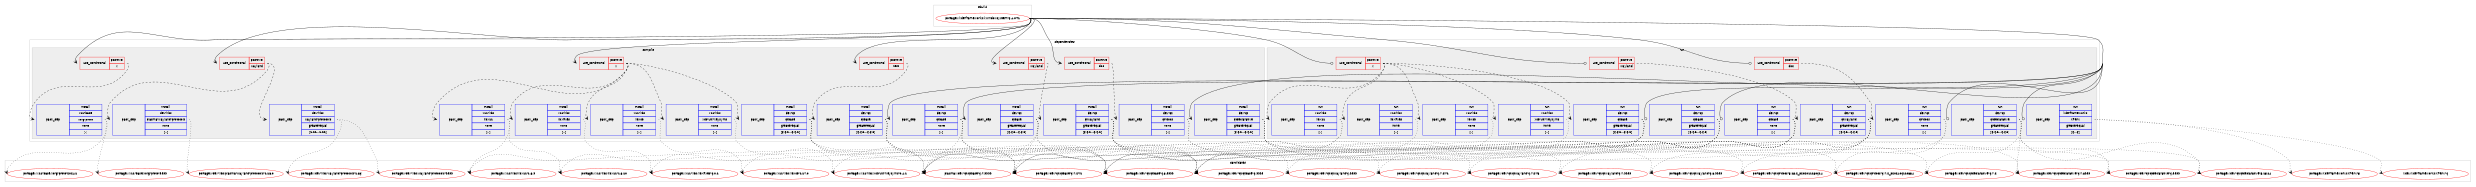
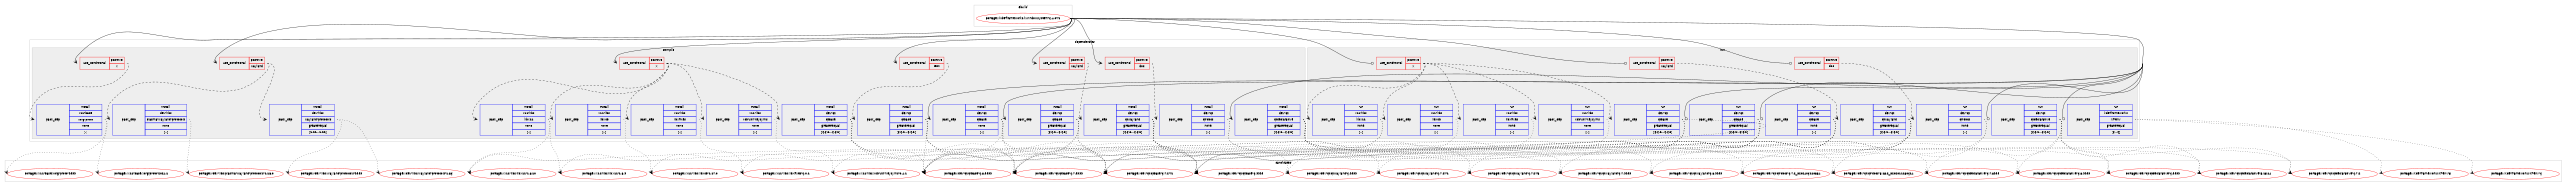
(968, 174) -> (1059, 174)
none -> (2062, 174)
(2426, 174) -> (2517, 174)
